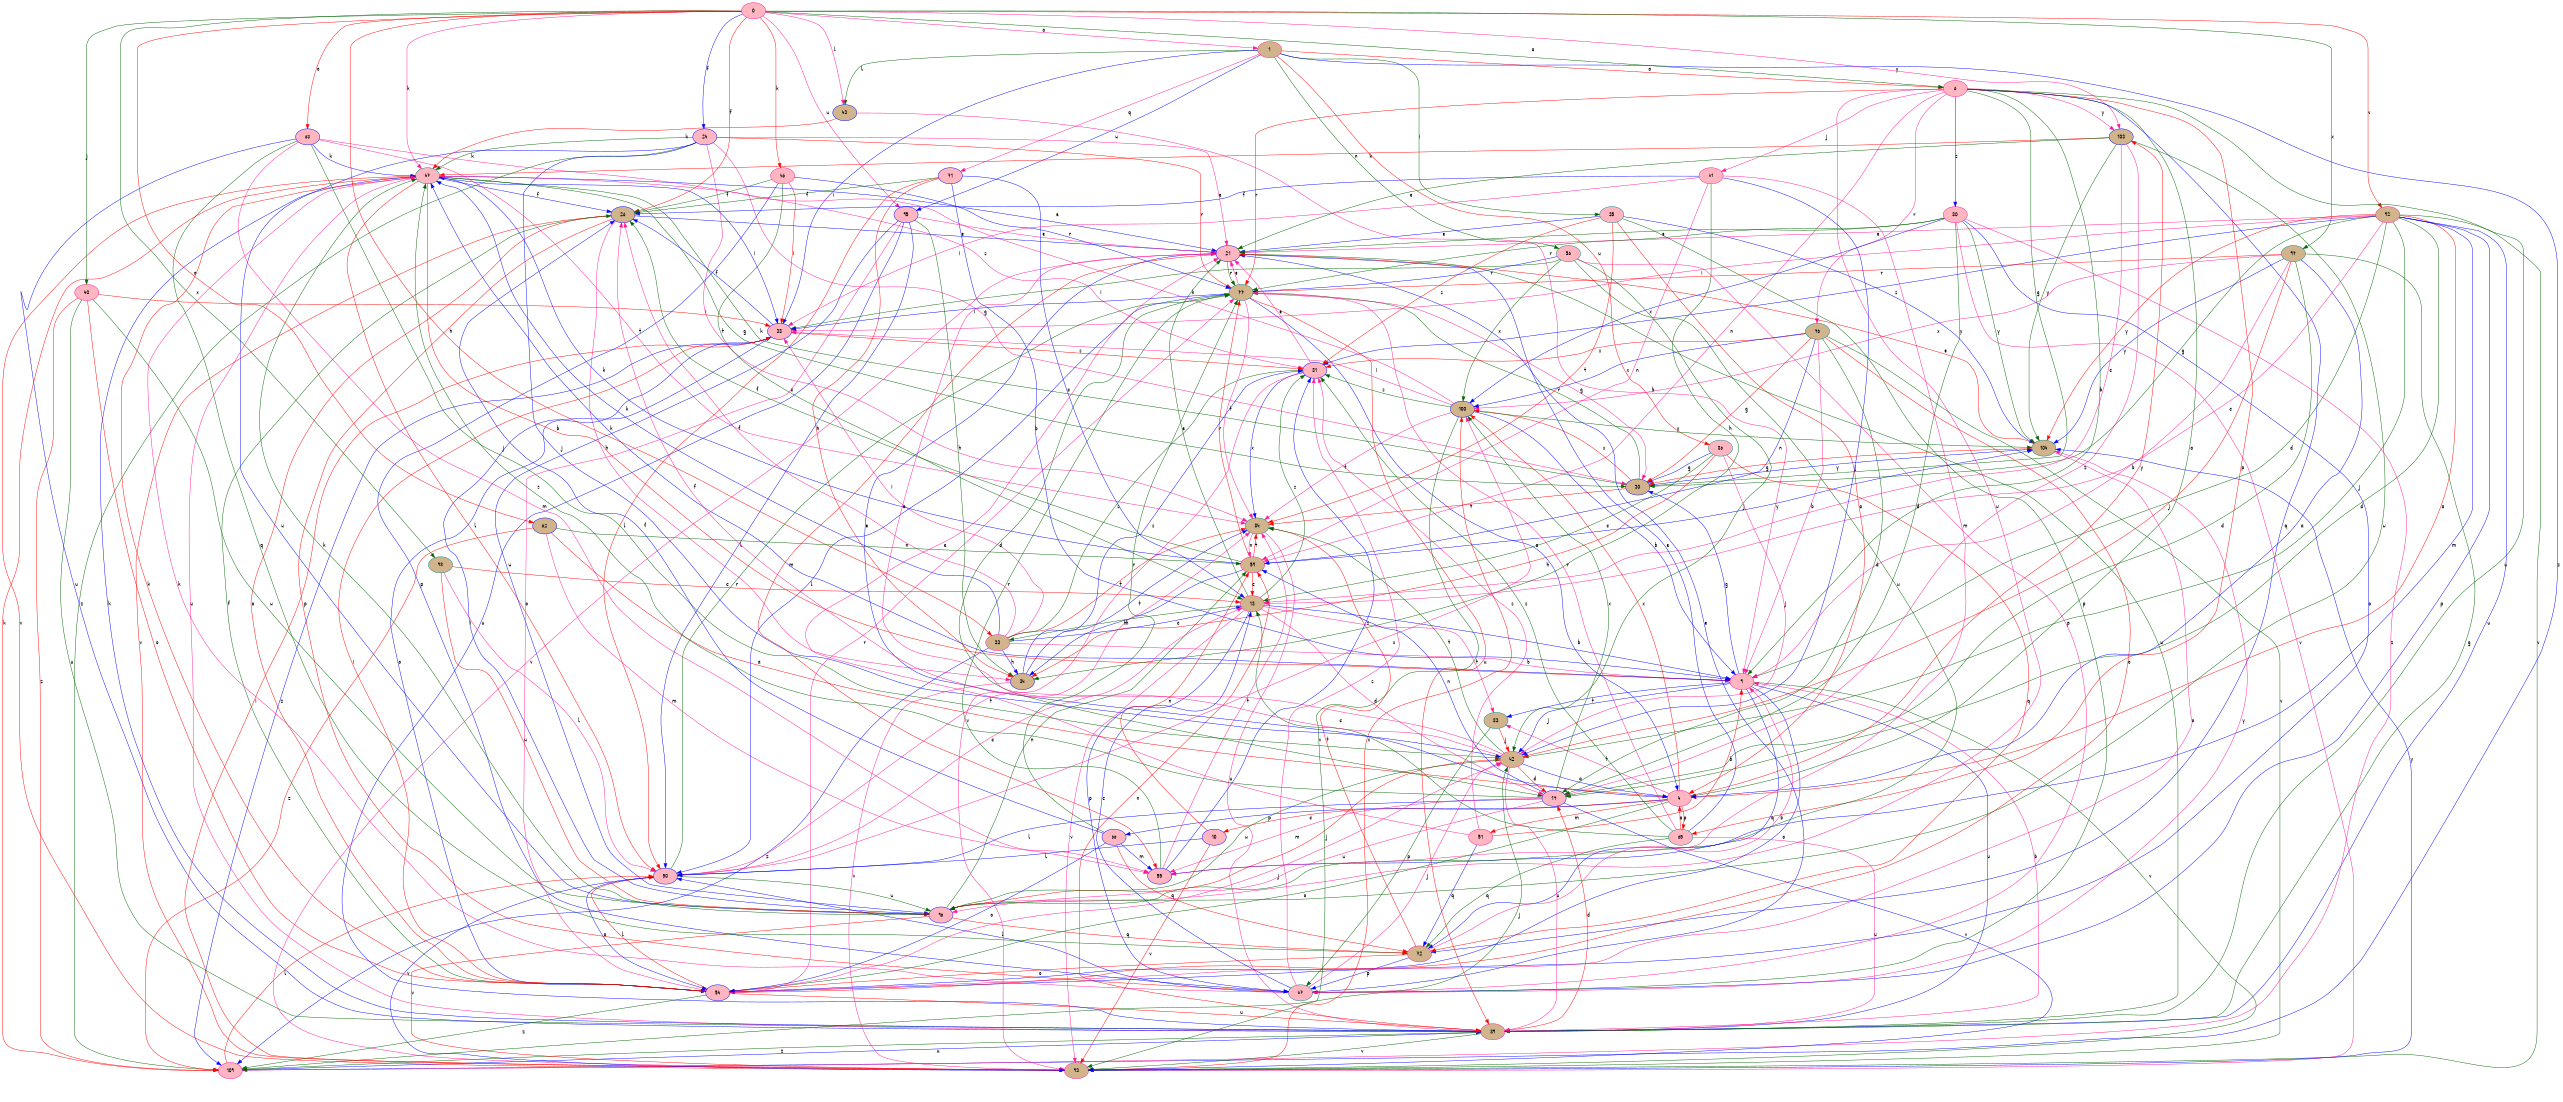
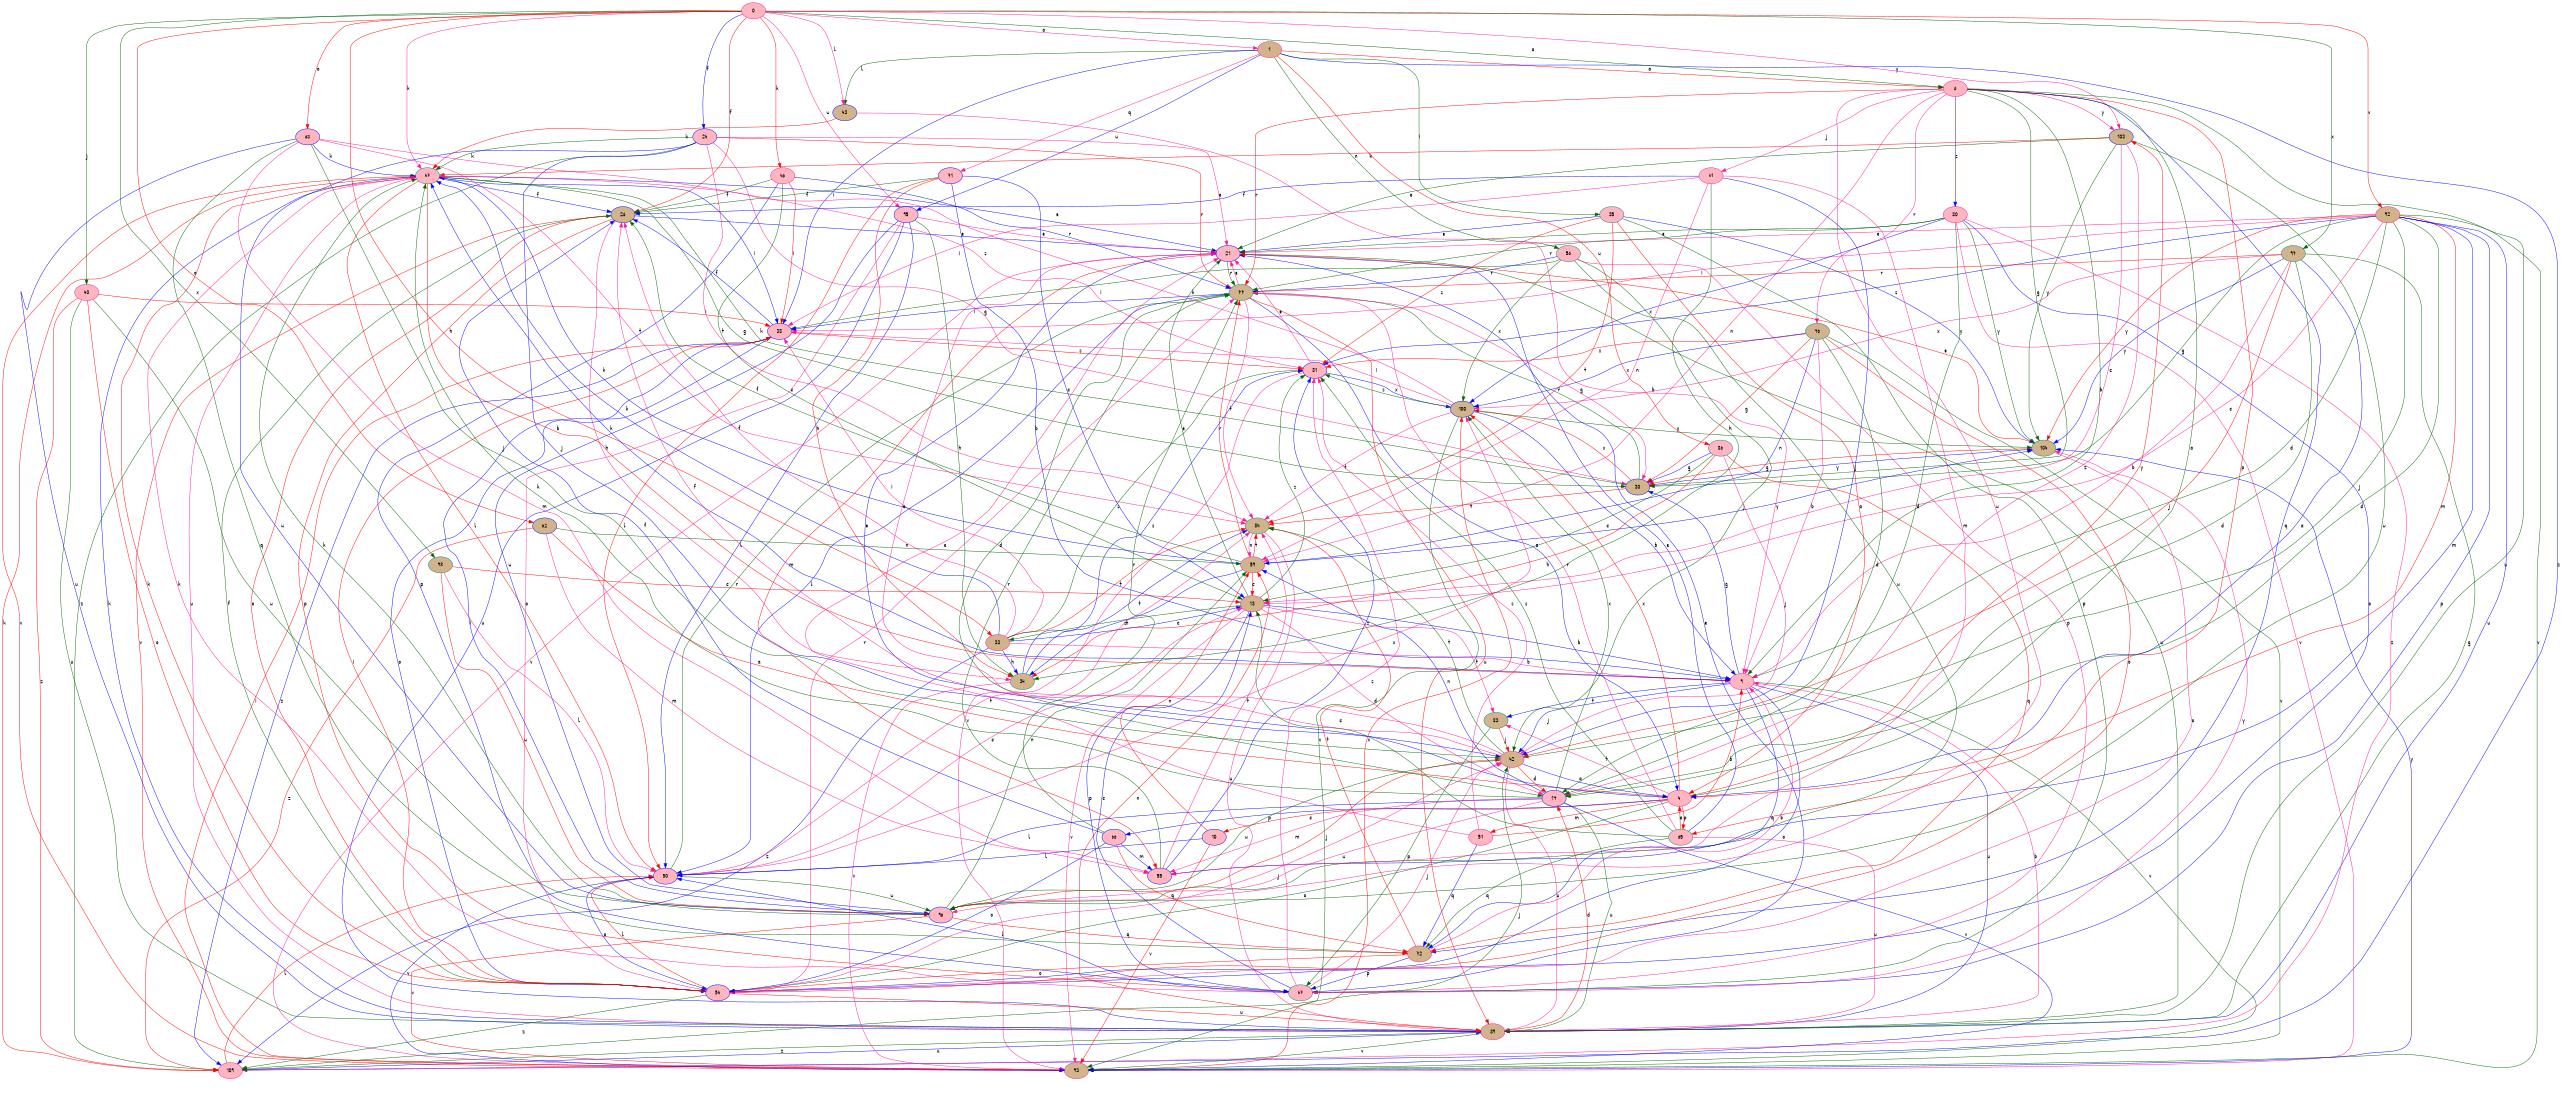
(1254, 431) -> (1387, 388)
(539, 487) -> (539, 487)
(2443, 506) -> (2443, 506)
(1125, 623) -> (1125, 623)
(1022, 682) -> (1022, 682)
none -> (1598, 943)
